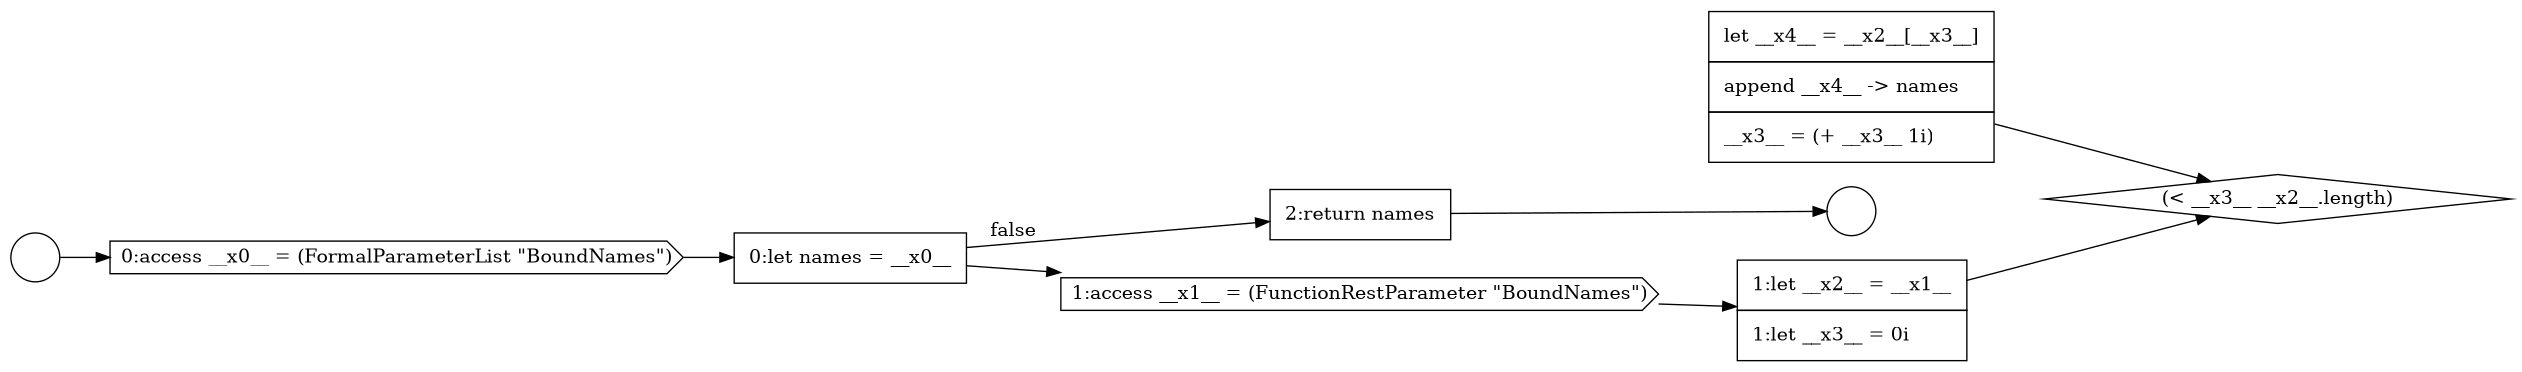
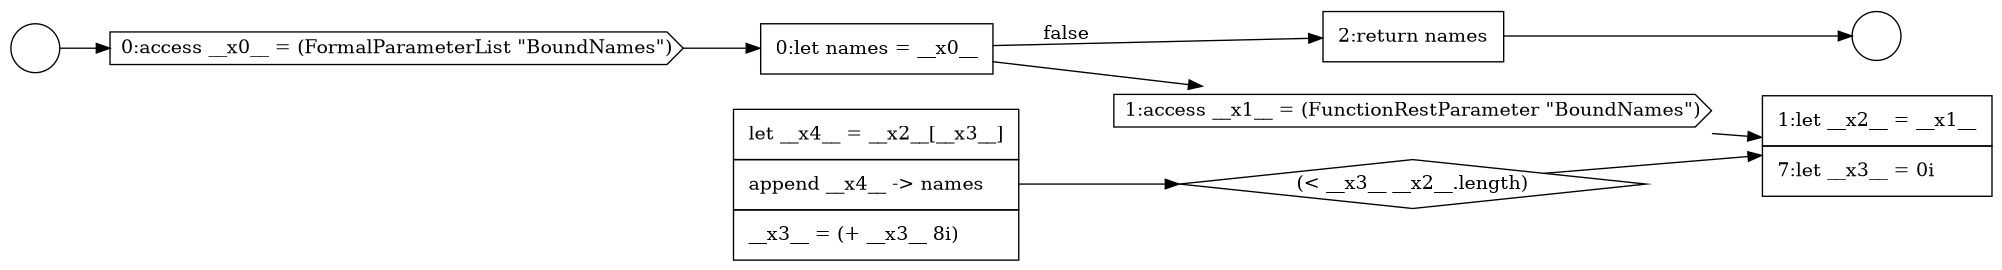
(1829, 137) -> (854, 234)
(2082, 250) -> (1646, 165)
(1831, 335) -> (1856, 170)
